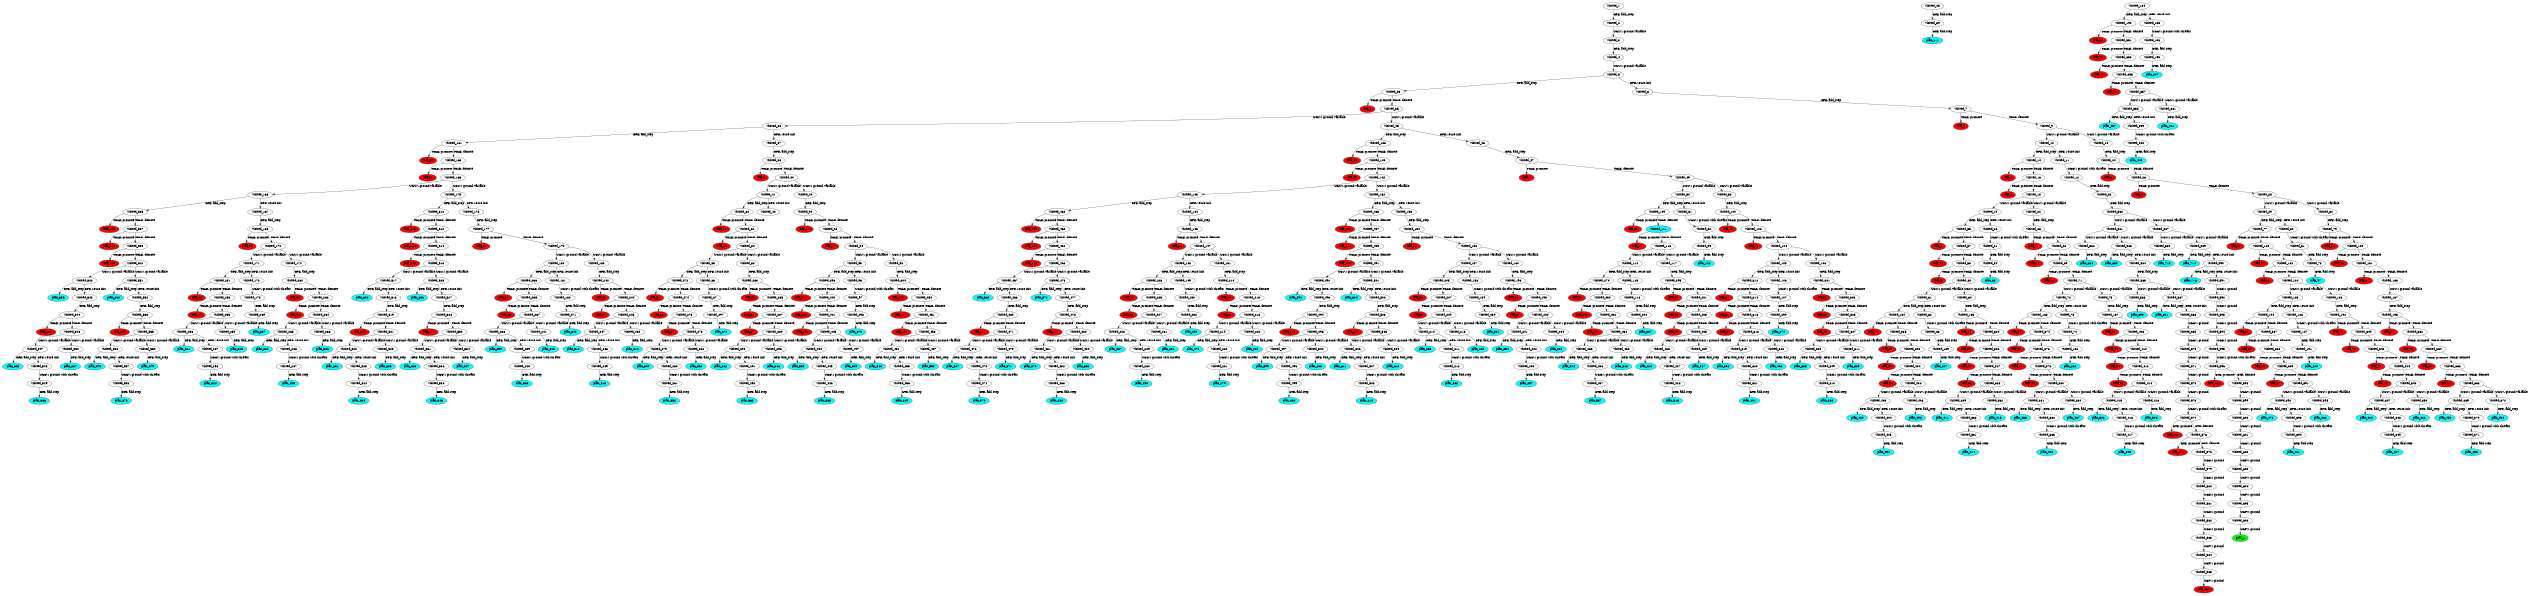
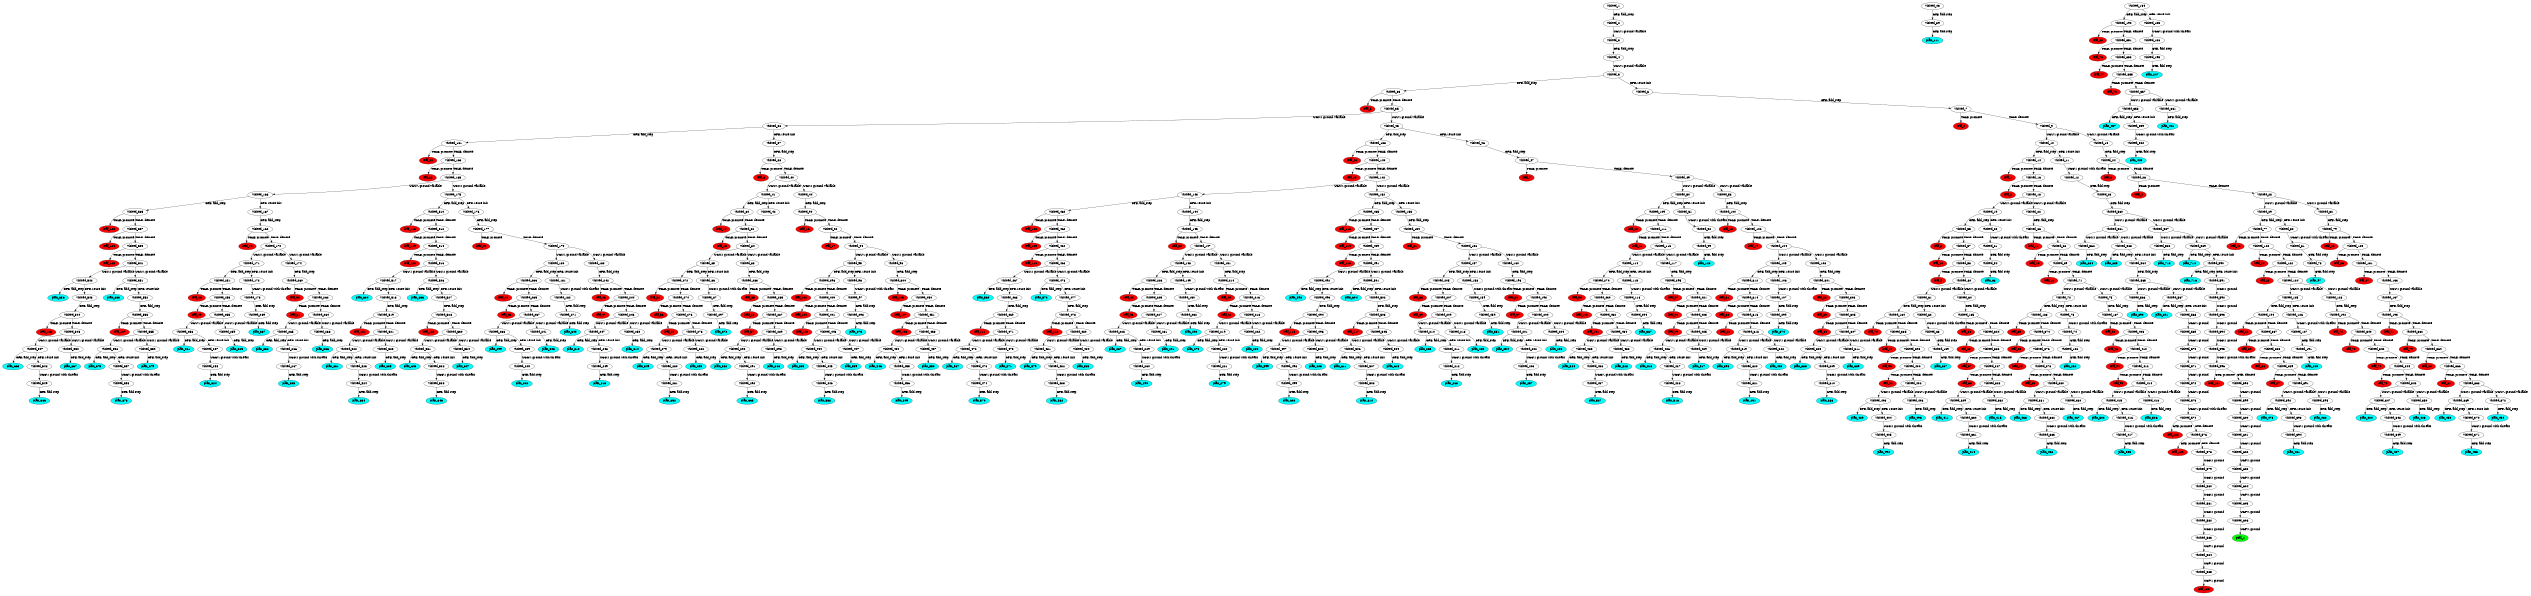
(1659, 229) -> (1659, 229)
